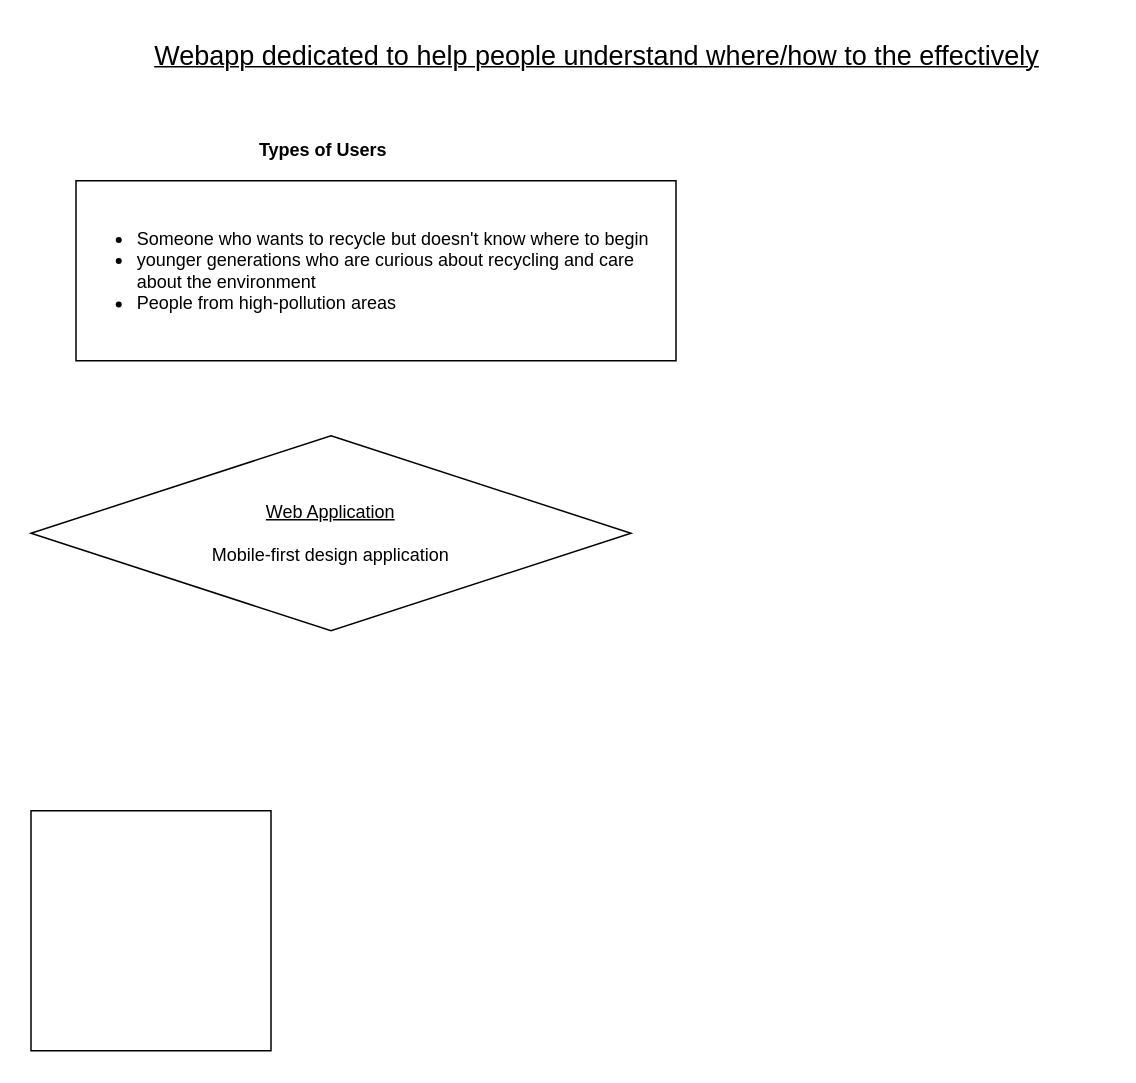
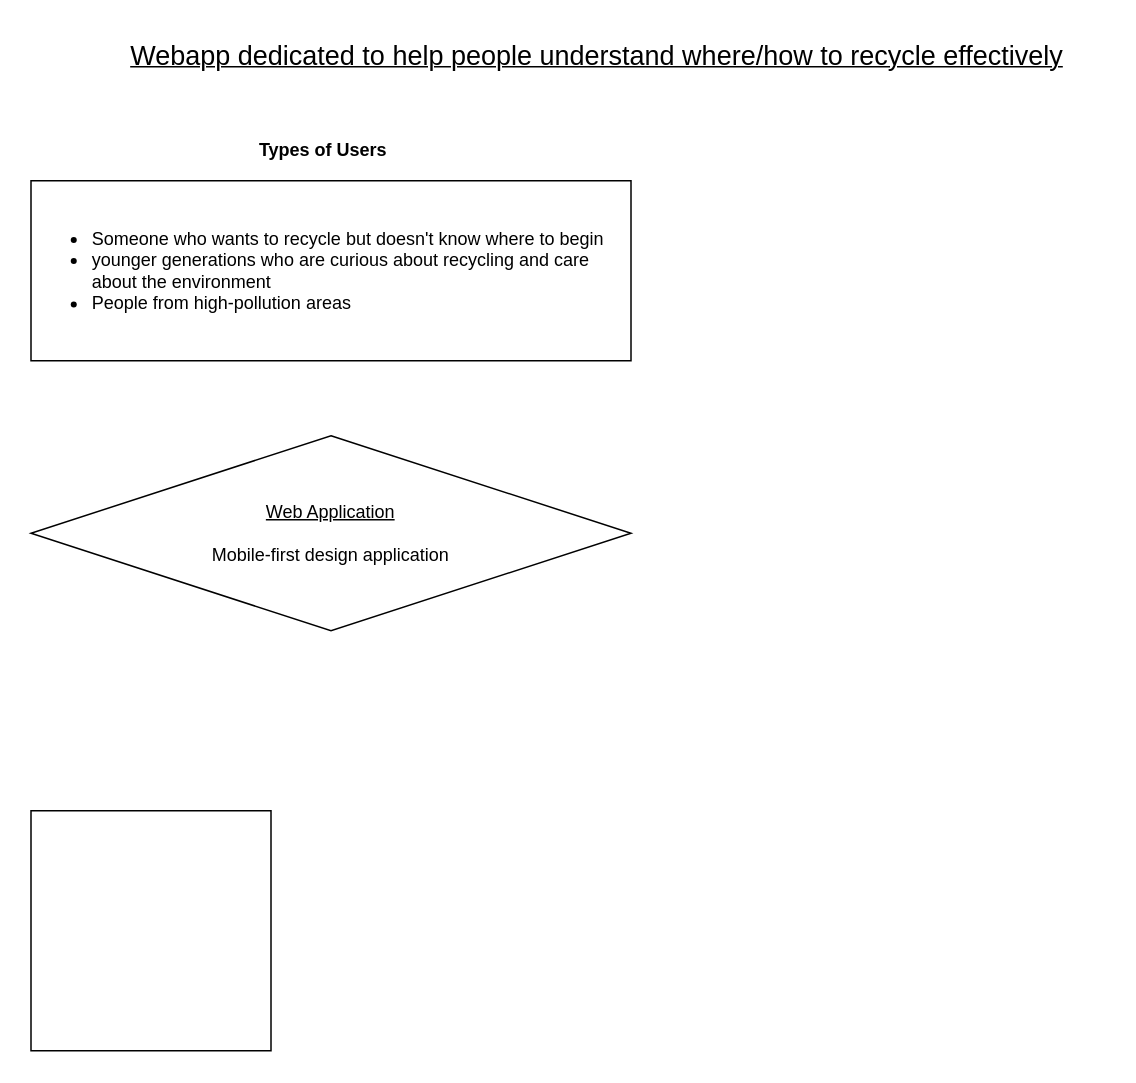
(597, 52) -> (597, 52)
(376, 271) -> (331, 271)
